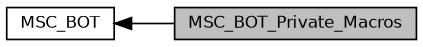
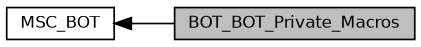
(296, 24) -> (295, 24)
